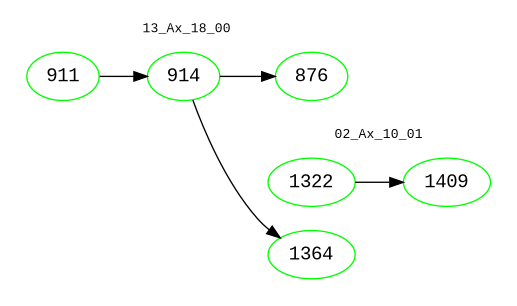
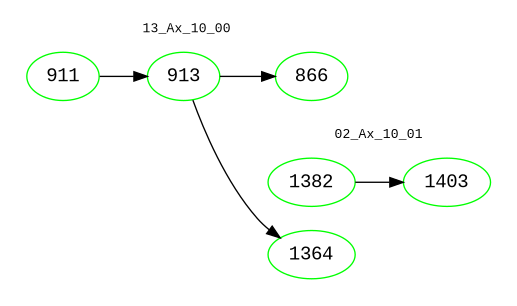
(187, 29) -> (187, 29)
(184, 76) -> (184, 76)
(312, 76) -> (312, 76)
(312, 182) -> (312, 182)
(447, 182) -> (447, 182)
